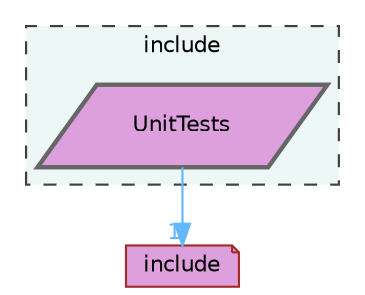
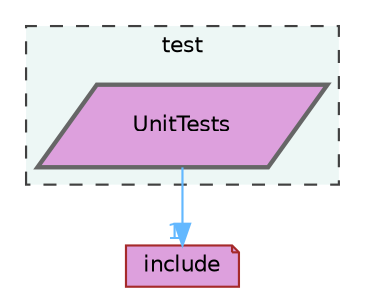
(182, 47) -> (182, 47)
